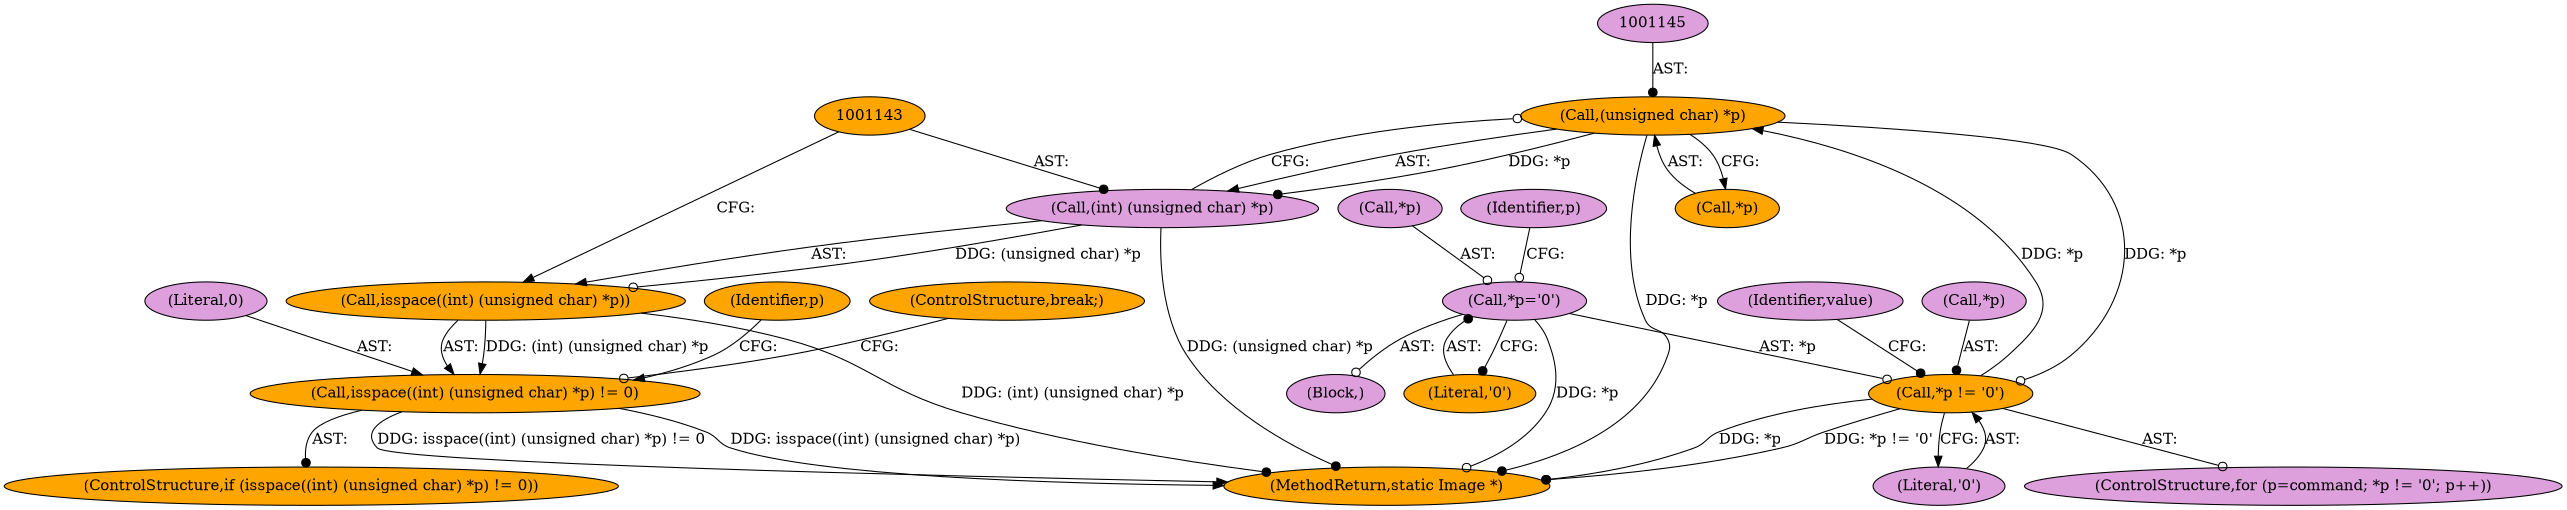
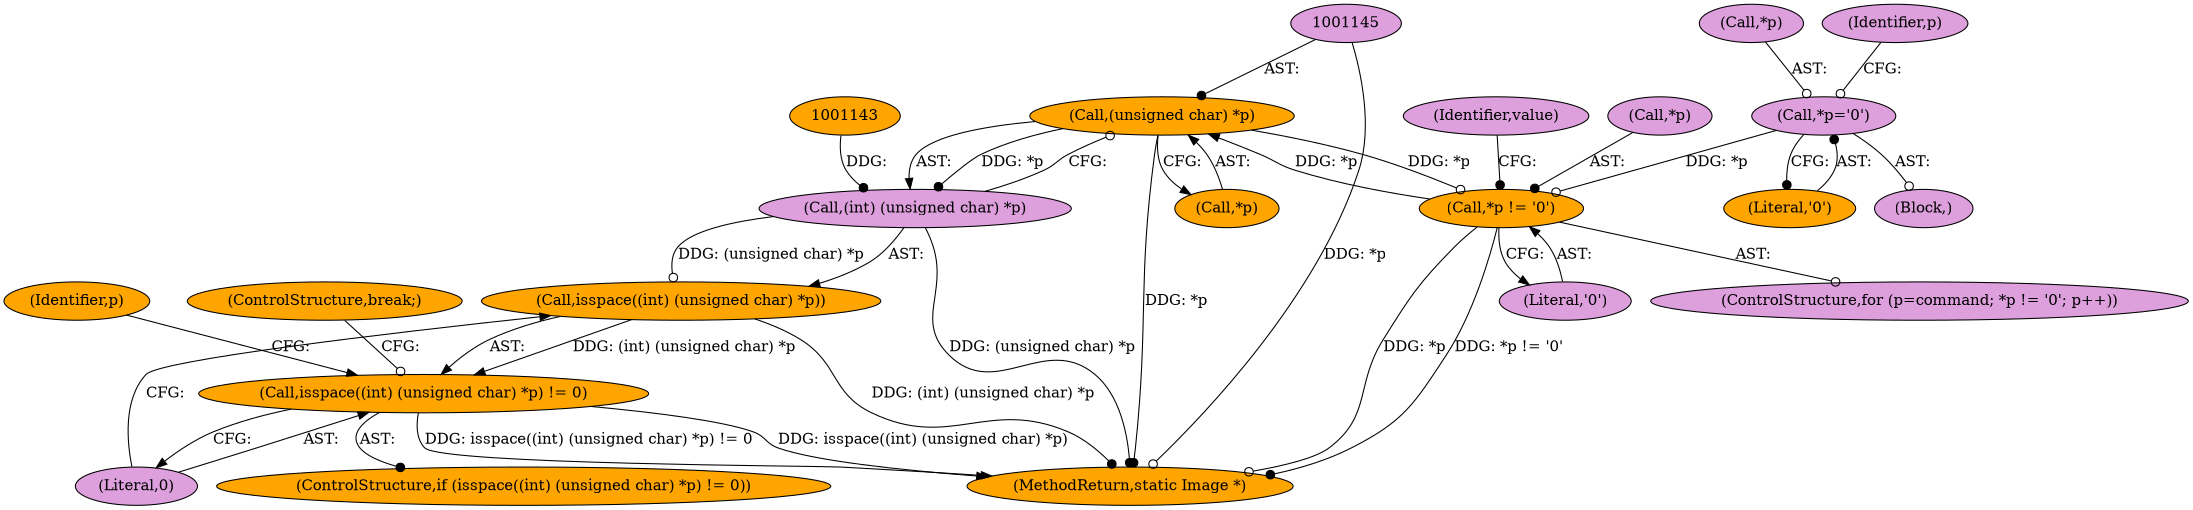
(1054, 162) -> (869, 162)
(686, 205) -> (294, 346)
(1788, 347) -> (1717, 162)
(1547, 410) -> (1310, 273)
none -> (225, 427)
